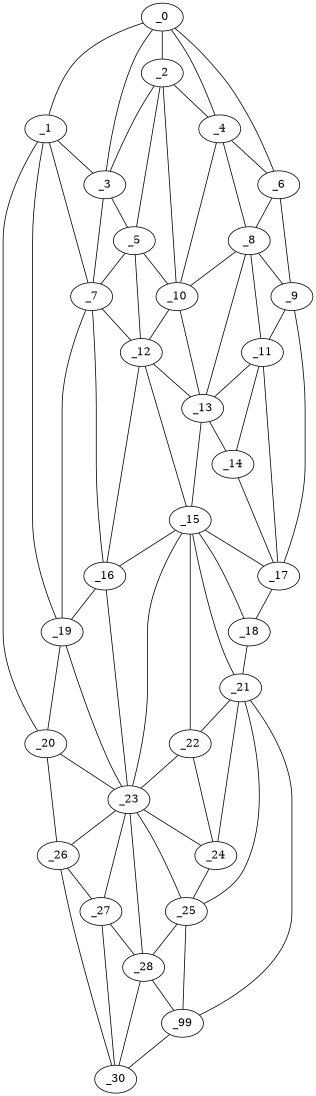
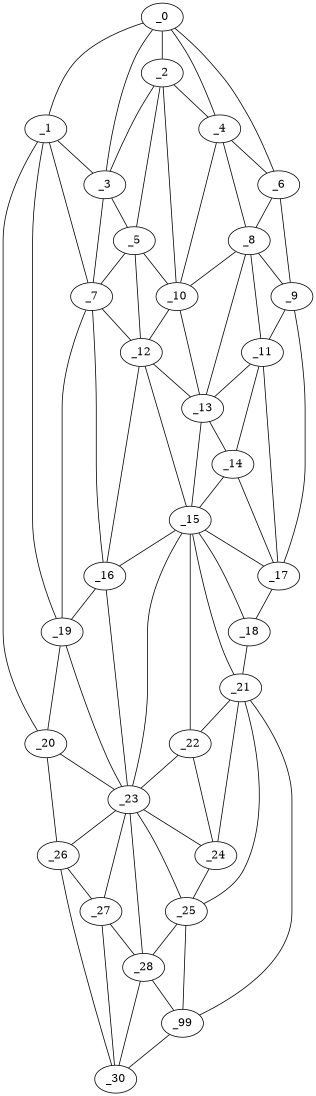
none -> (212, 492)
